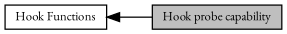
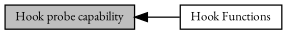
(136, 17) -> (164, 17)
